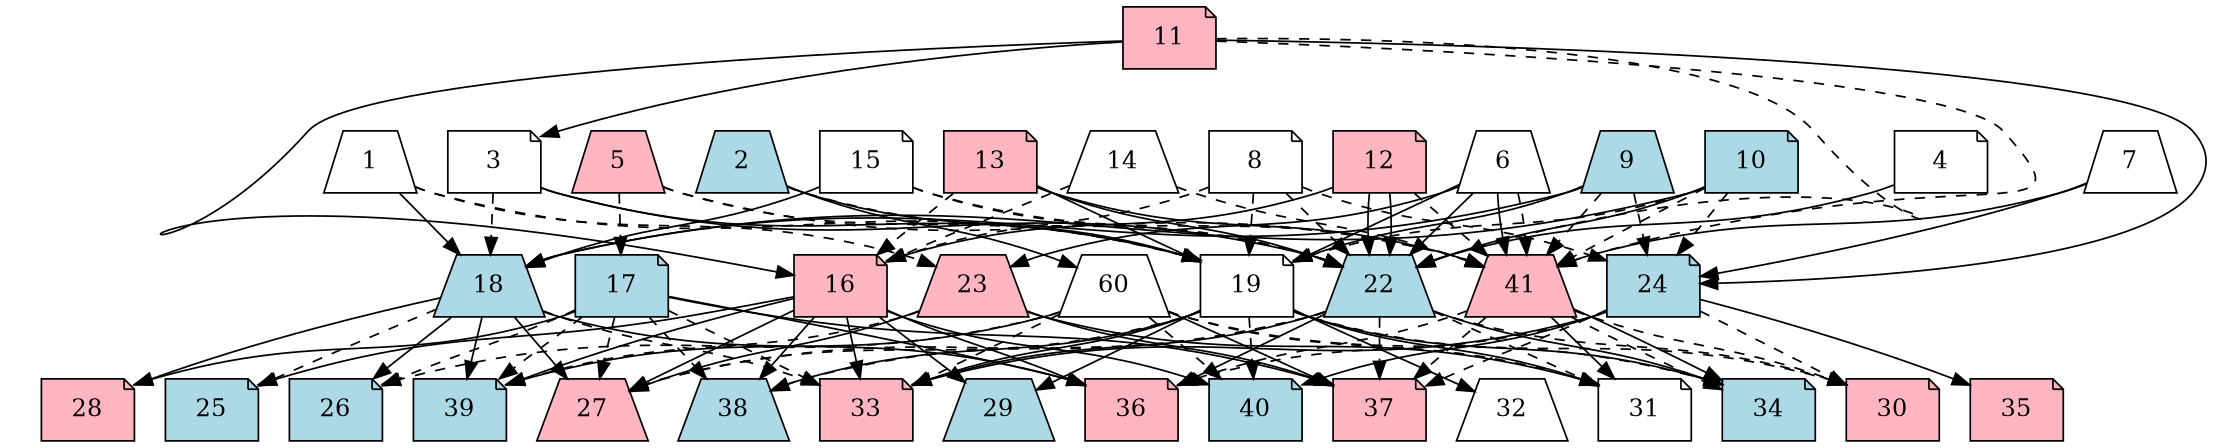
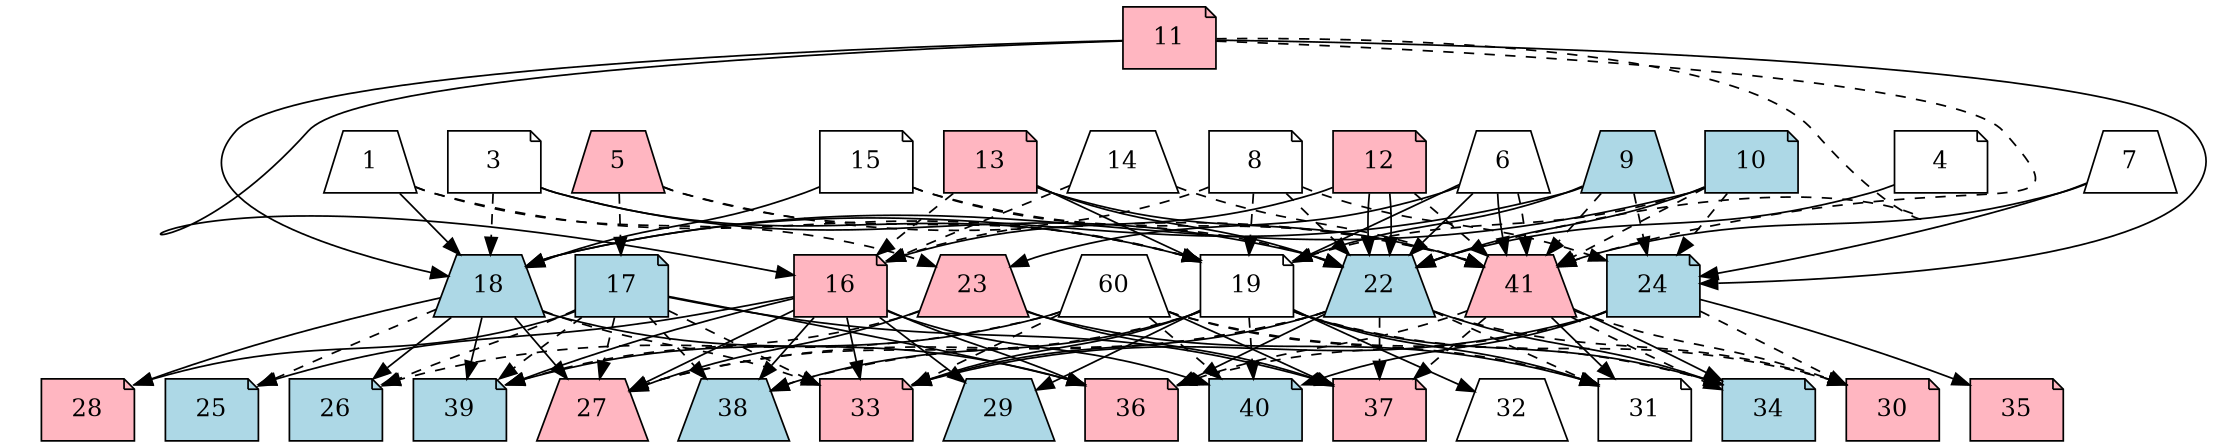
(838, 72) -> (417, 84)
(742, 162) -> none
(1525, 345) -> none
